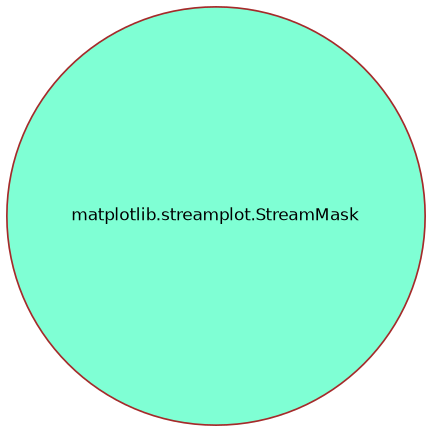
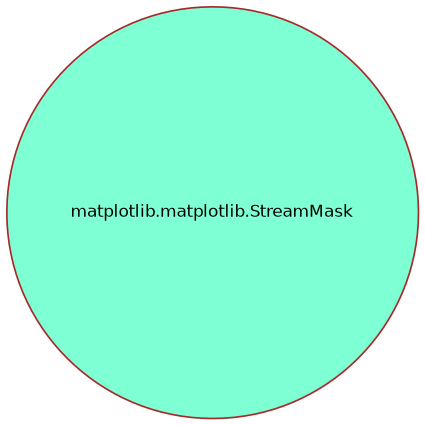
(216, 216) -> (213, 213)
